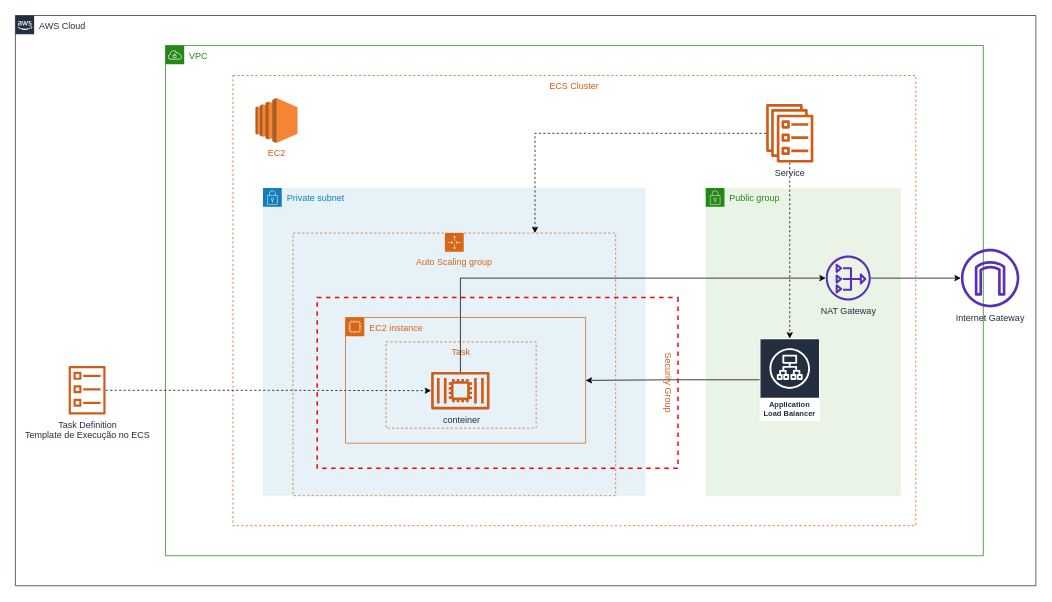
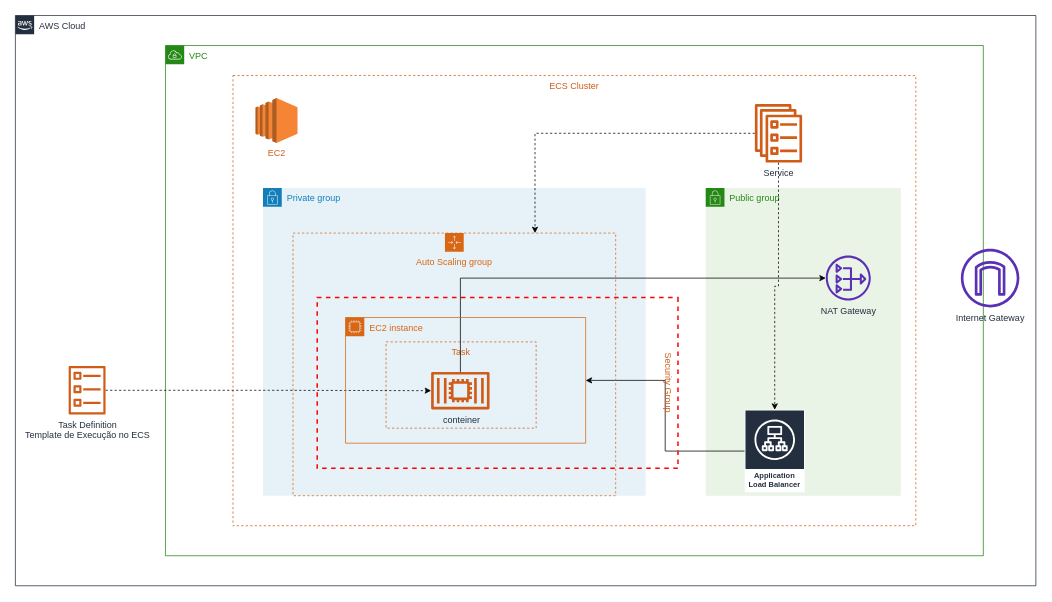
(789, 133) -> (778, 133)
(320, 199) -> (317, 199)
(954, 278) -> none
(789, 379) -> (774, 451)
